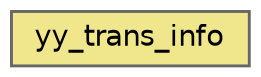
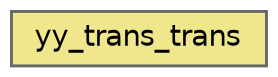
(130, 39) -> (139, 39)
